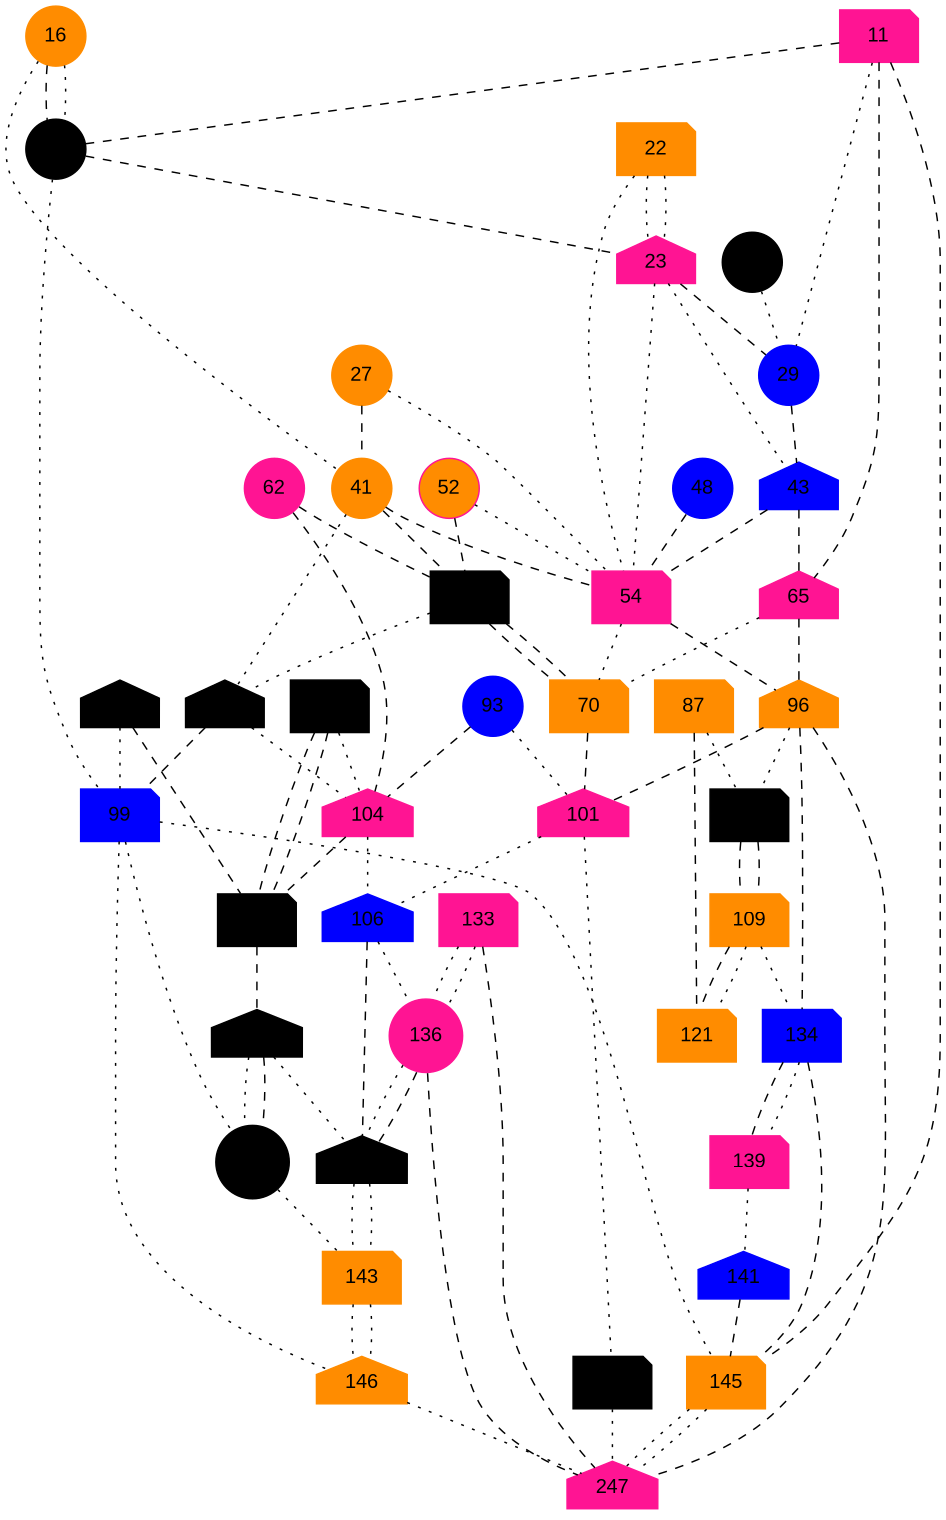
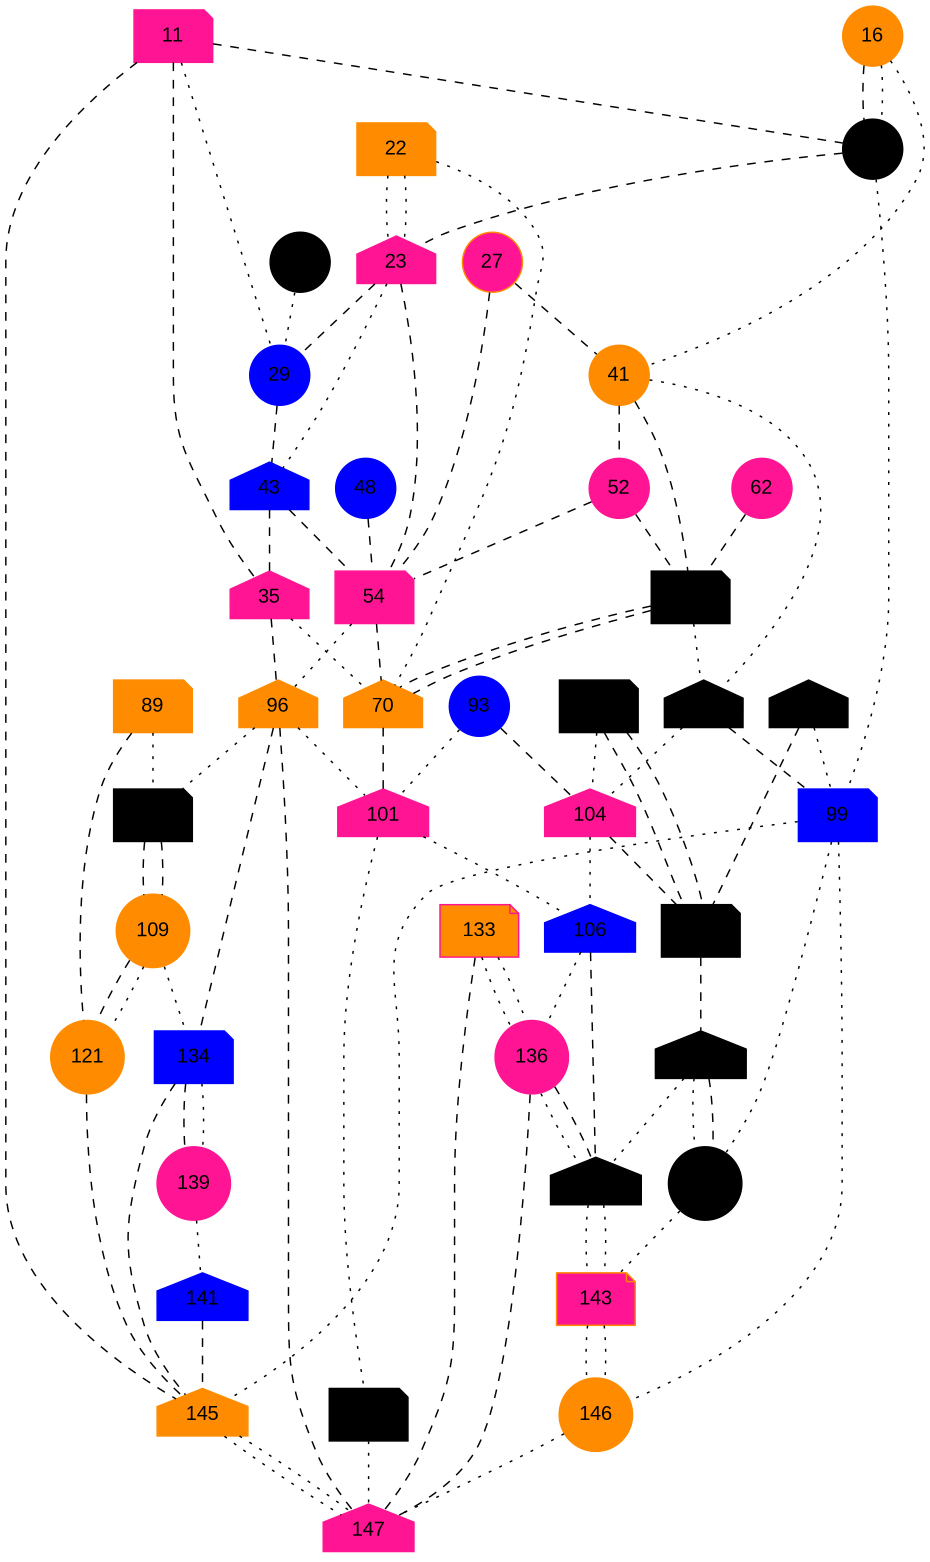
(589, 370) -> (513, 406)
(362, 375) -> (492, 262)
(644, 427) -> (417, 429)
(506, 470) -> (462, 438)
(449, 488) -> (619, 488)
(533, 539) -> (503, 540)
(486, 552) -> (619, 432)
(799, 597) -> (270, 597)
(374, 650) -> none
(610, 652) -> (379, 652)
(723, 657) -> (320, 659)
(589, 706) -> (383, 706)
(694, 706) -> (153, 706)
(685, 767) -> (331, 762)
(478, 920) -> (479, 931)
(749, 920) -> (153, 931)
(697, 1036) -> (87, 1057)
(749, 1162) -> (194, 1184)
none -> (104, 1256)
(362, 1278) -> (596, 1299)
(362, 1383) -> (596, 1415)
(726, 1383) -> (203, 1415)
(612, 1488) -> (369, 1530)
